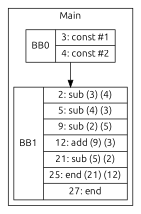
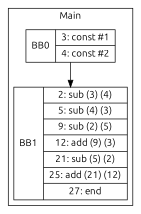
(85, 175) -> (85, 175)
